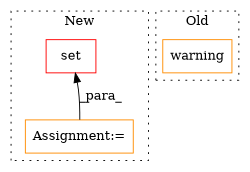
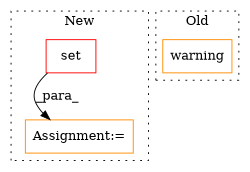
(79, 101) -> (35, 92)
